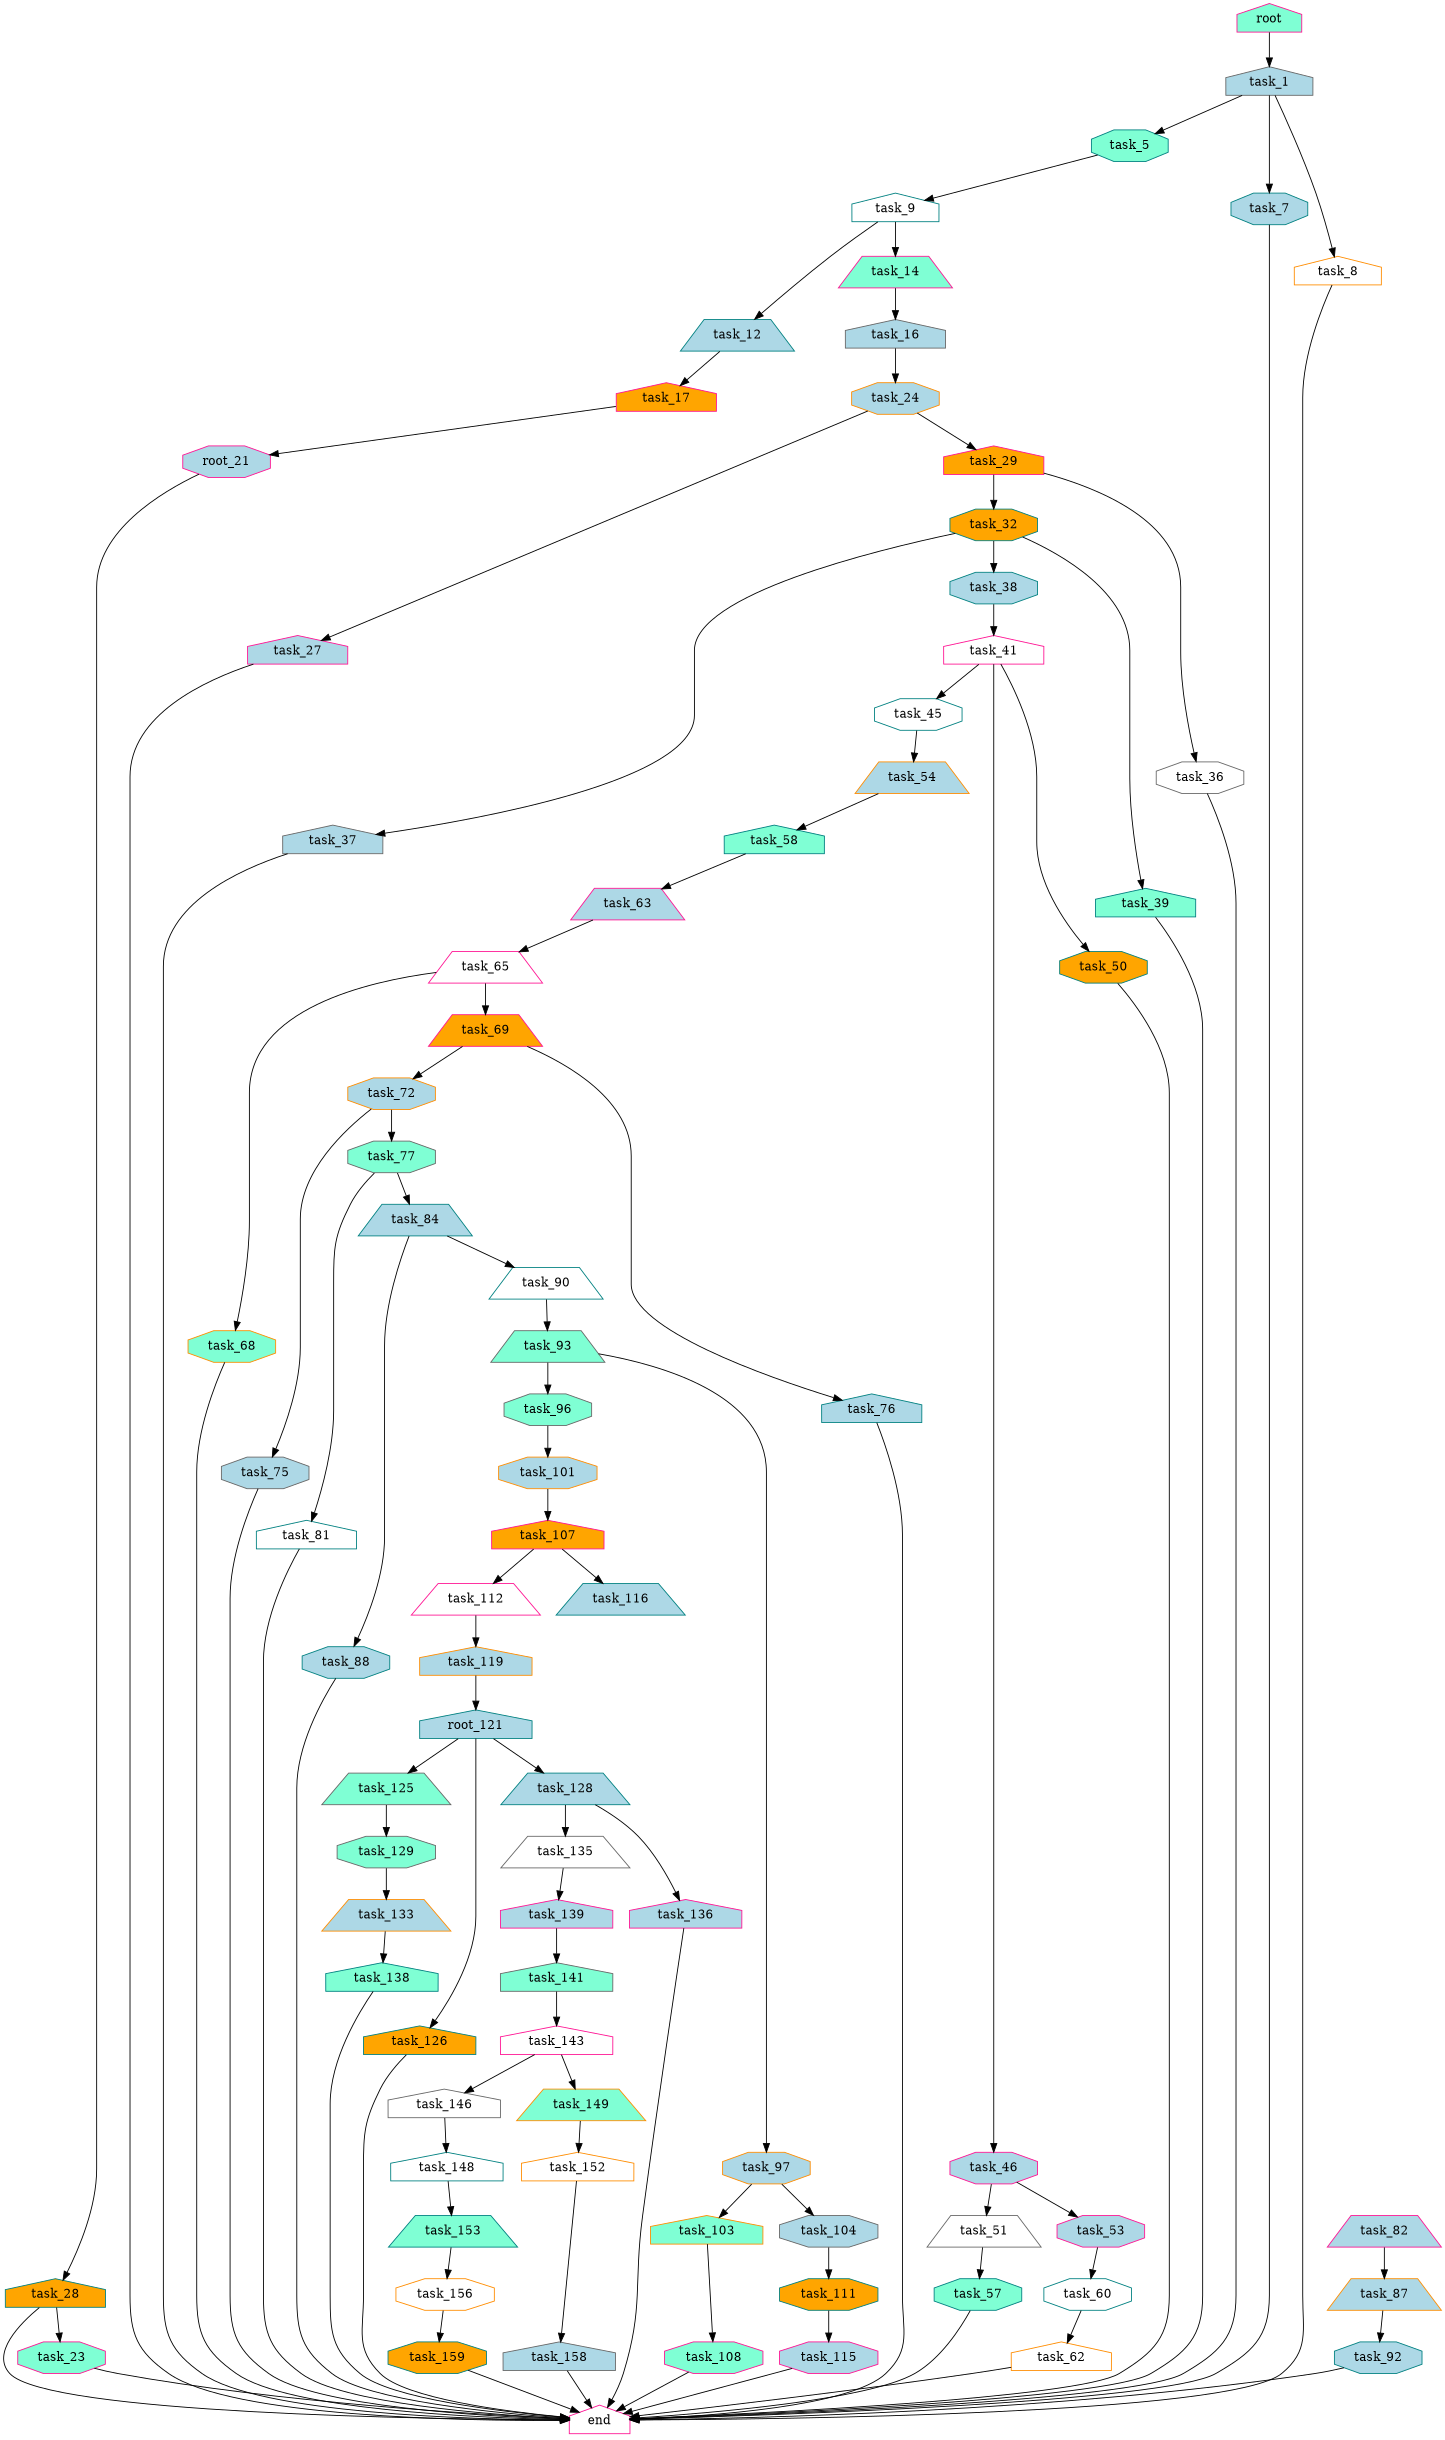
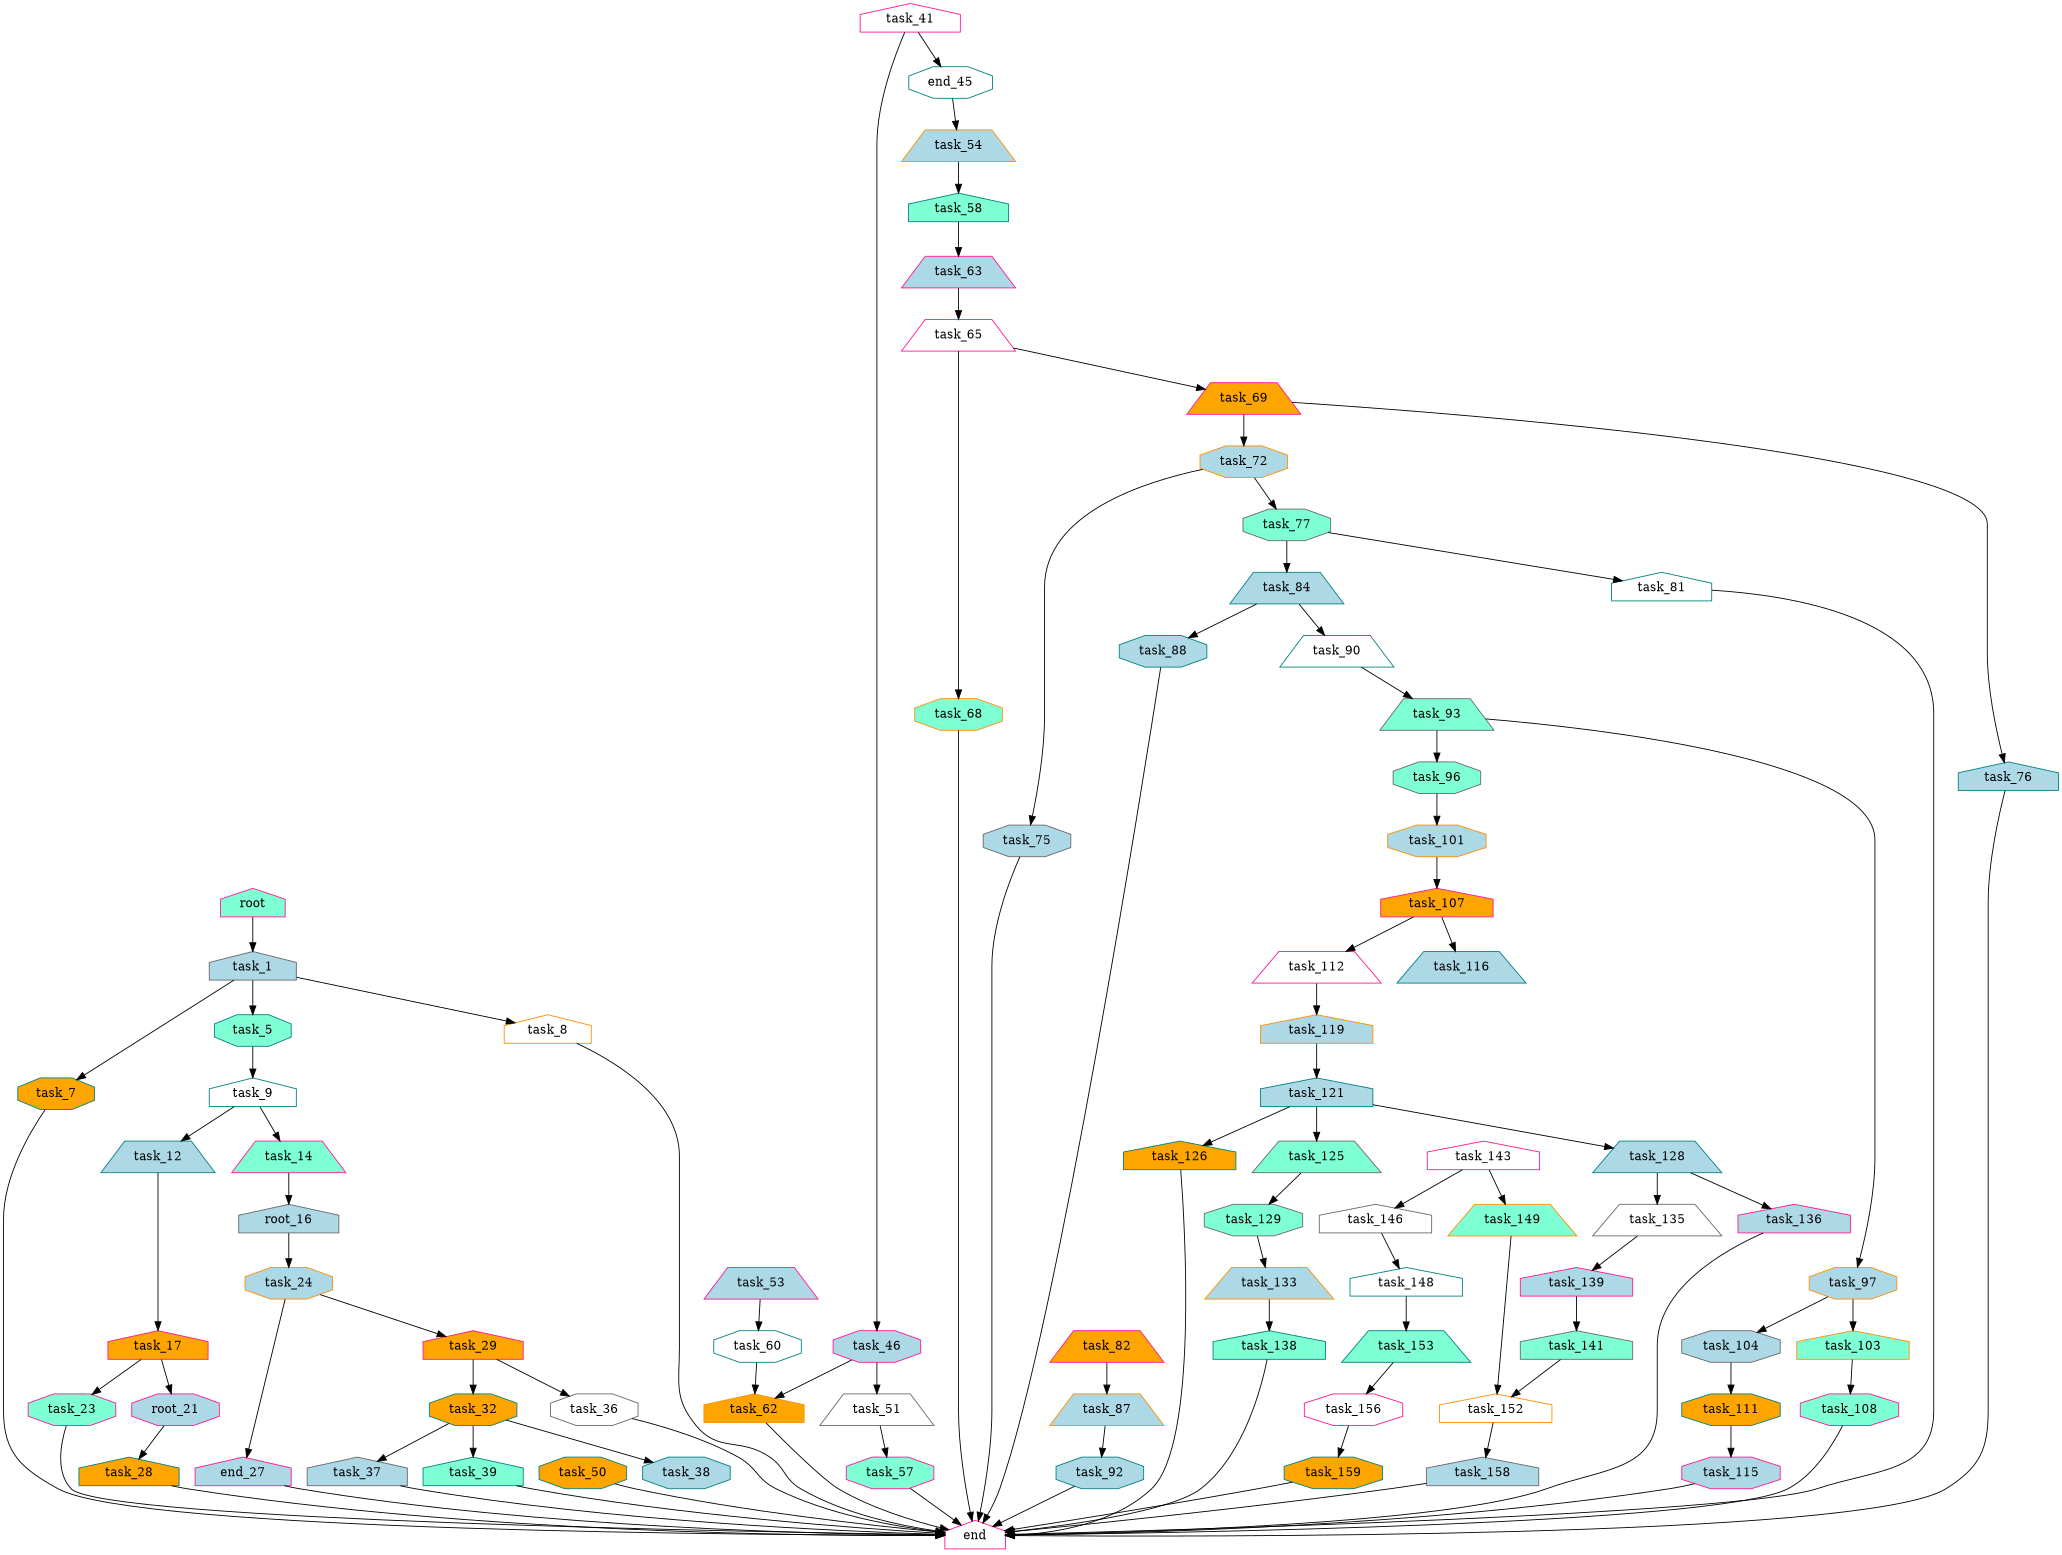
(1269, 209) -> (56, 1094)
(895, 335) -> (289, 1220)
(994, 615) -> none
(298, 651) -> (243, 1473)
(918, 715) -> (951, 83)
(1037, 807) -> none
(476, 1726) -> (1317, 1094)
(557, 2004) -> (1539, 1376)
(1043, 2197) -> (817, 1377)
(1101, 2231) -> (761, 1283)
(1384, 2231) -> (1107, 1347)
(445, 2295) -> (1354, 1410)
(978, 2295) -> (890, 1473)
(58, 2320) -> (120, 1374)
(1061, 2358) -> (754, 1410)
